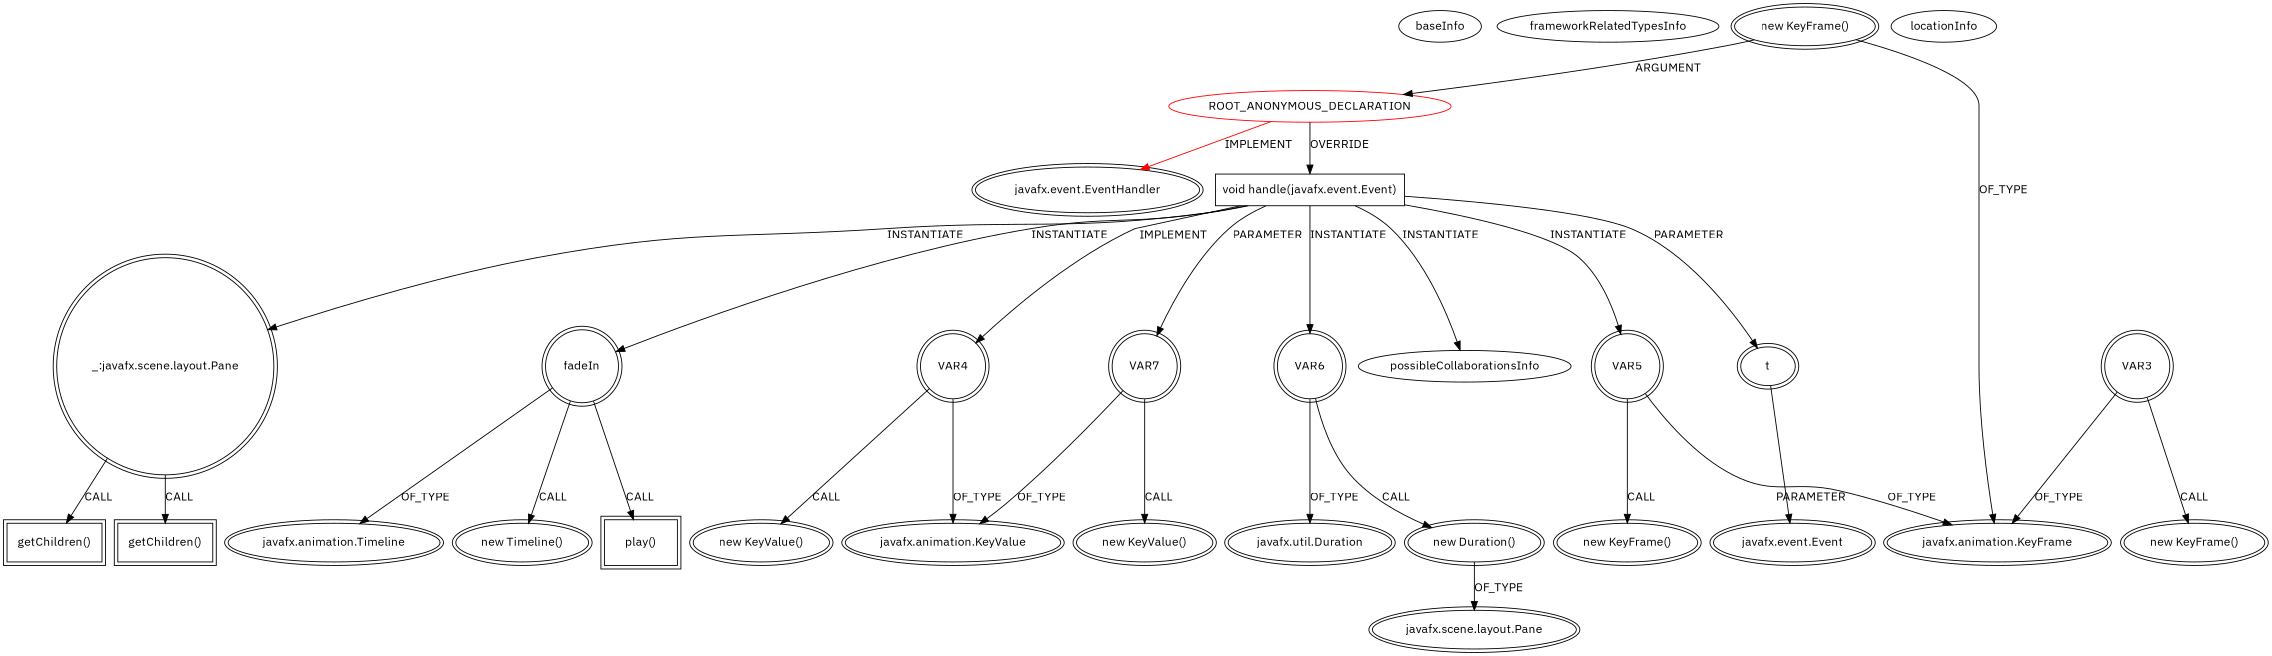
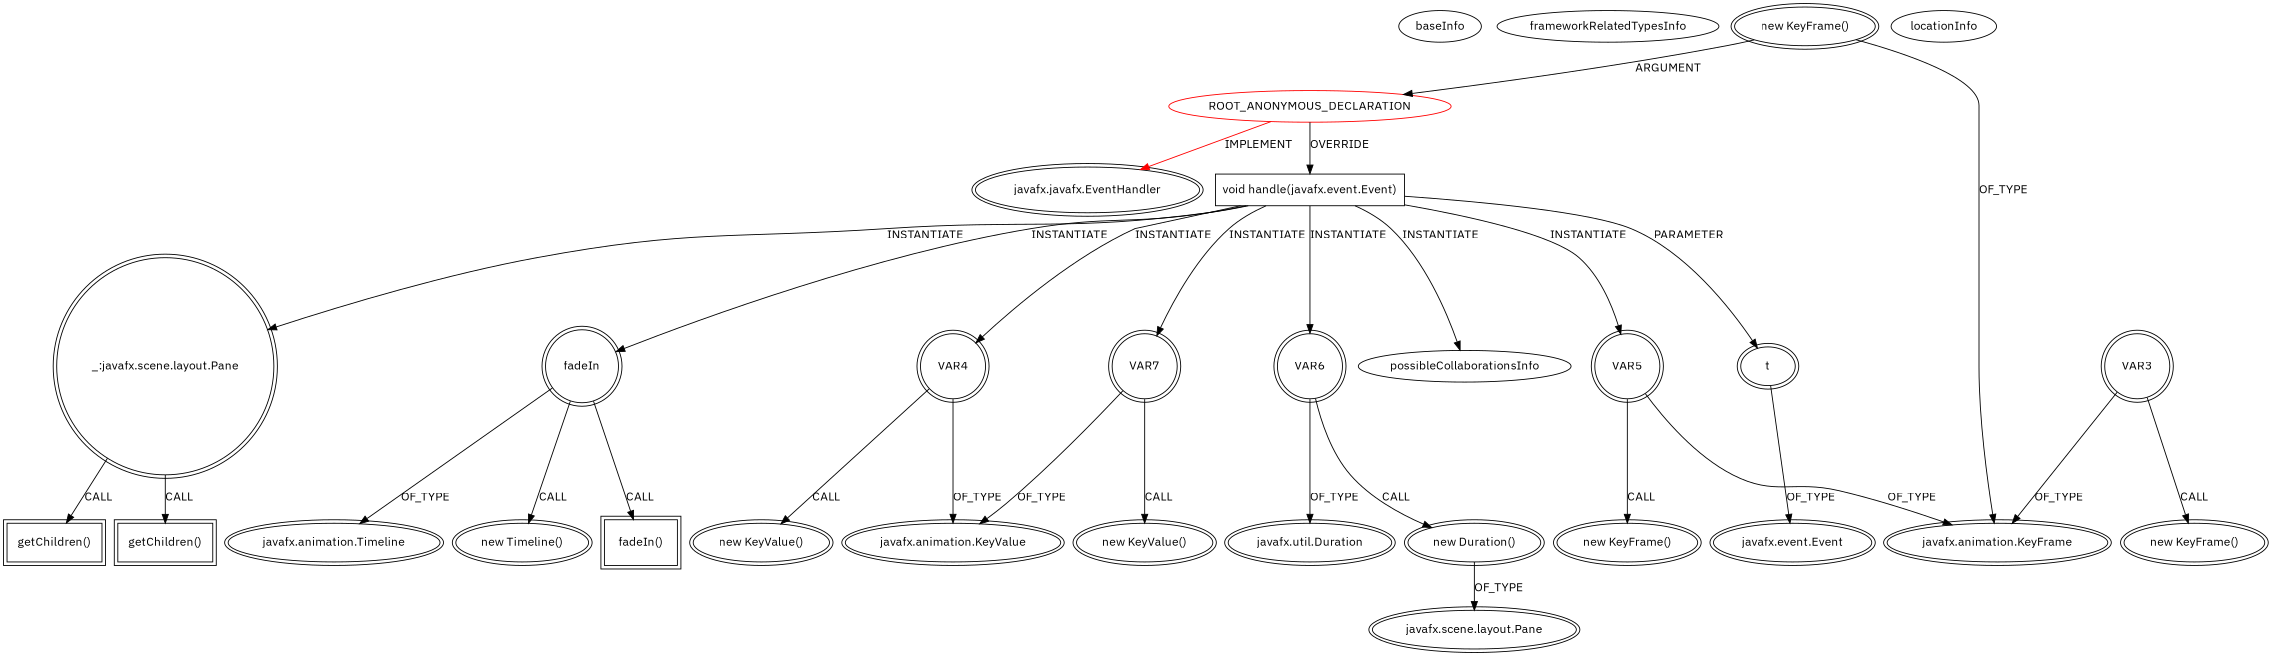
(1088, 190) -> (1088, 190)
(1174, 235) -> (1174, 235)
(1268, 235) -> (1268, 235)
(1811, 497) -> (1811, 497)
(641, 543) -> (641, 543)
